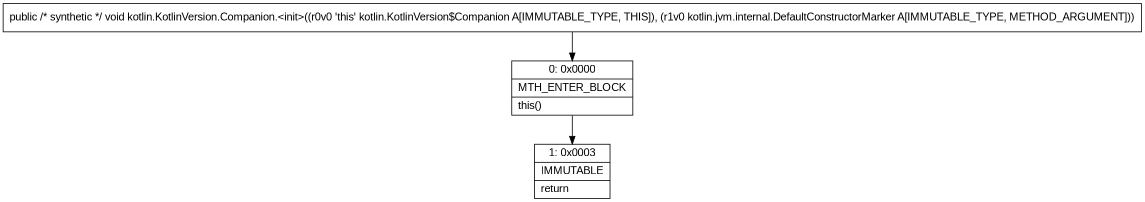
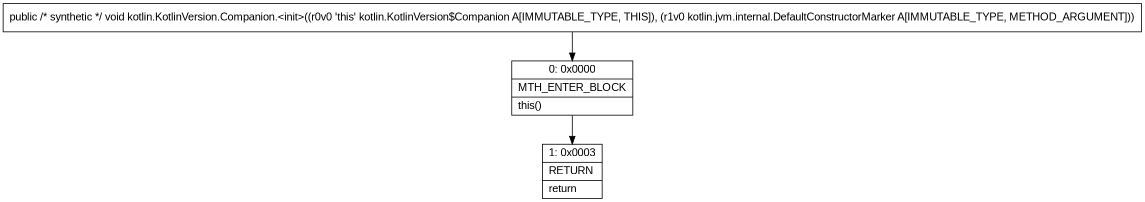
(572, 171) -> (571, 171)
